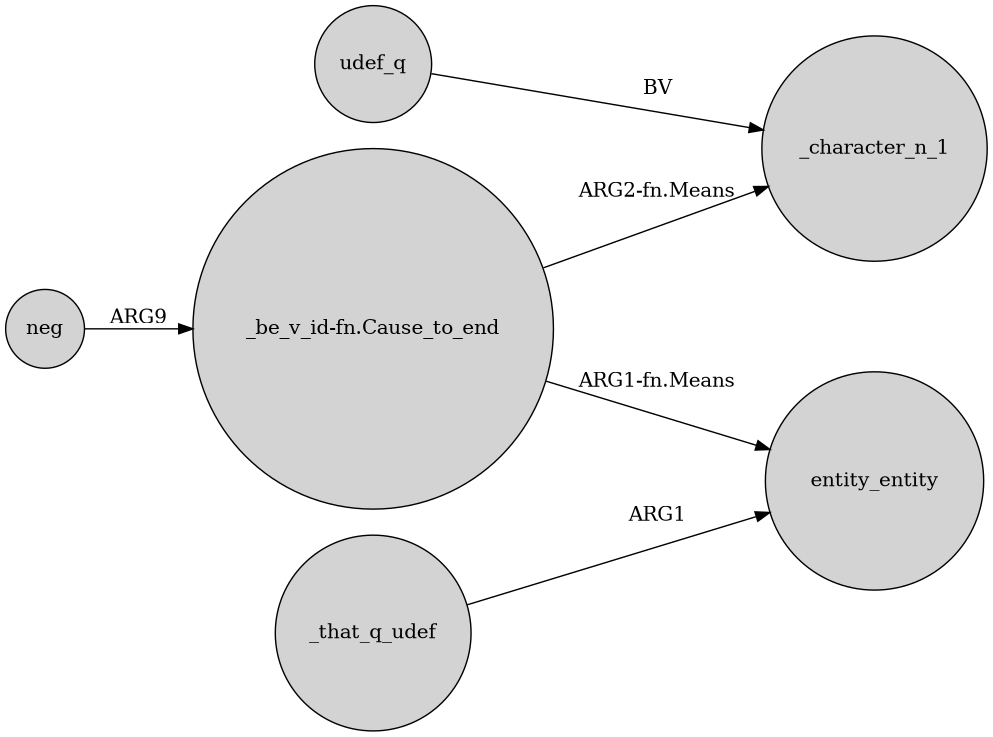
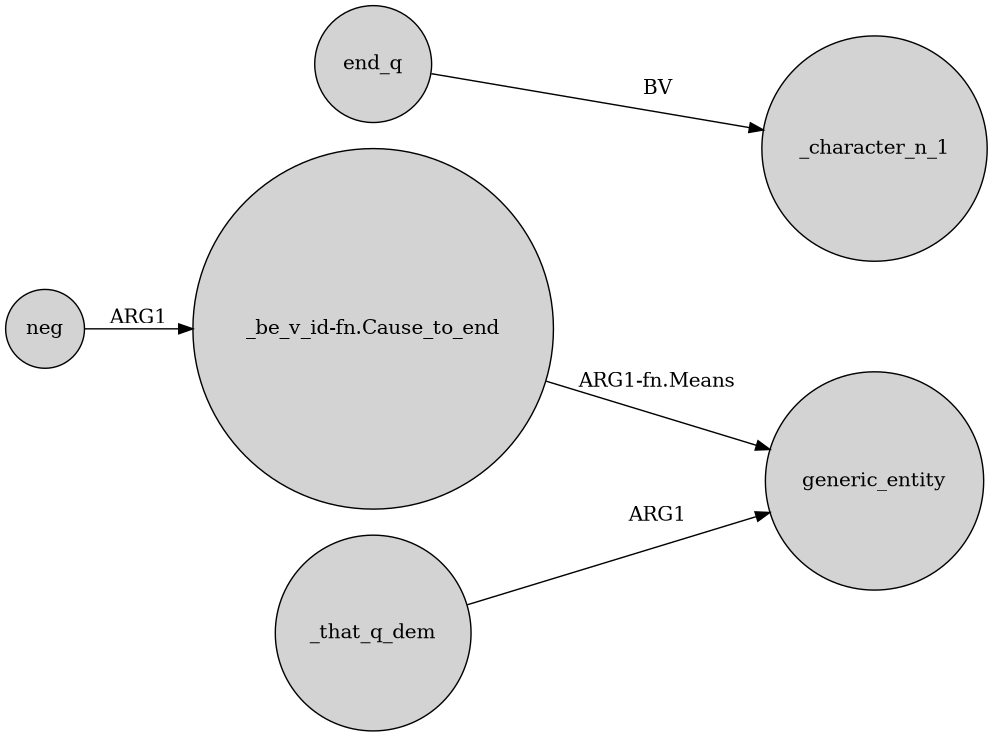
(373, 64) -> (373, 64)
(649, 230) -> none
(139, 318) -> (139, 318)
(875, 481) -> (875, 481)
(373, 633) -> (373, 633)
